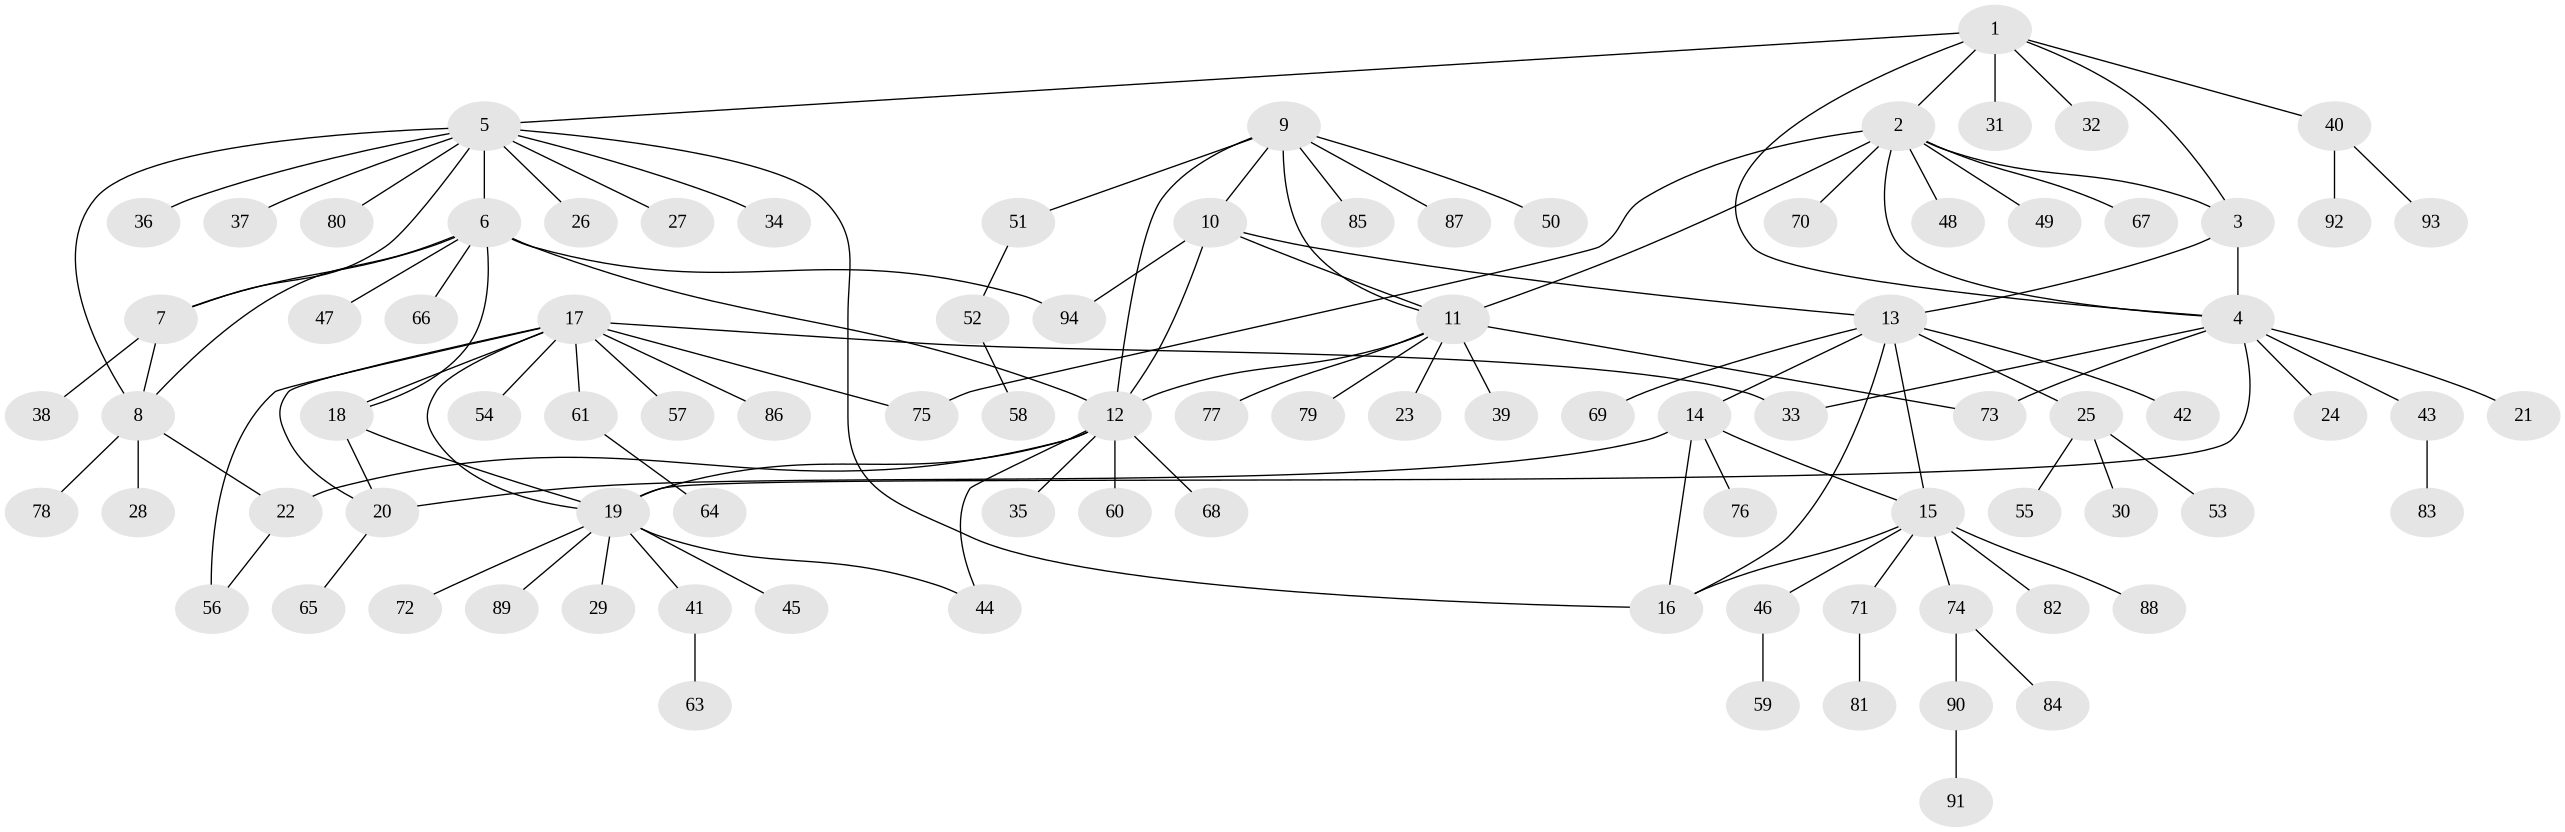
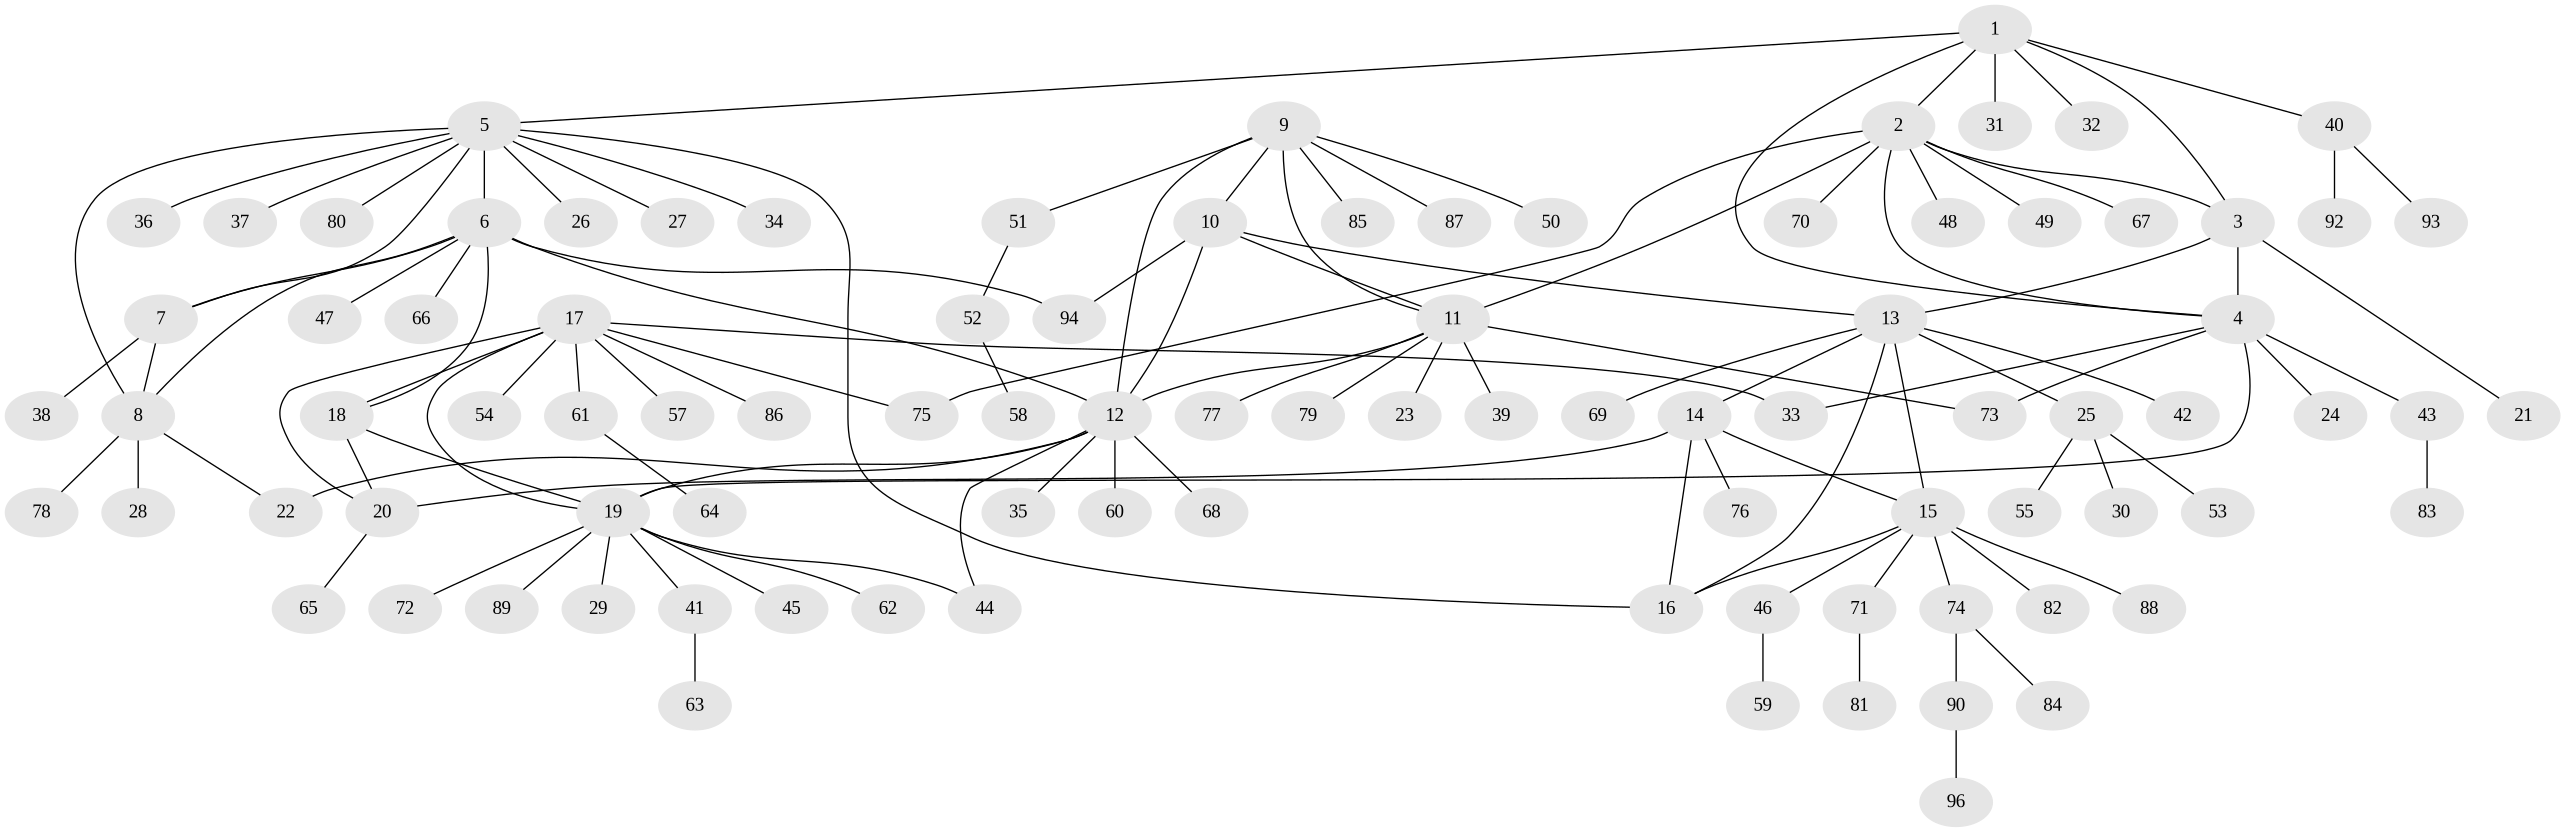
(2385, 361) -> (2381, 319)
(212, 609) -> none
none -> (888, 609)
(1956, 802) -> (1956, 802)
